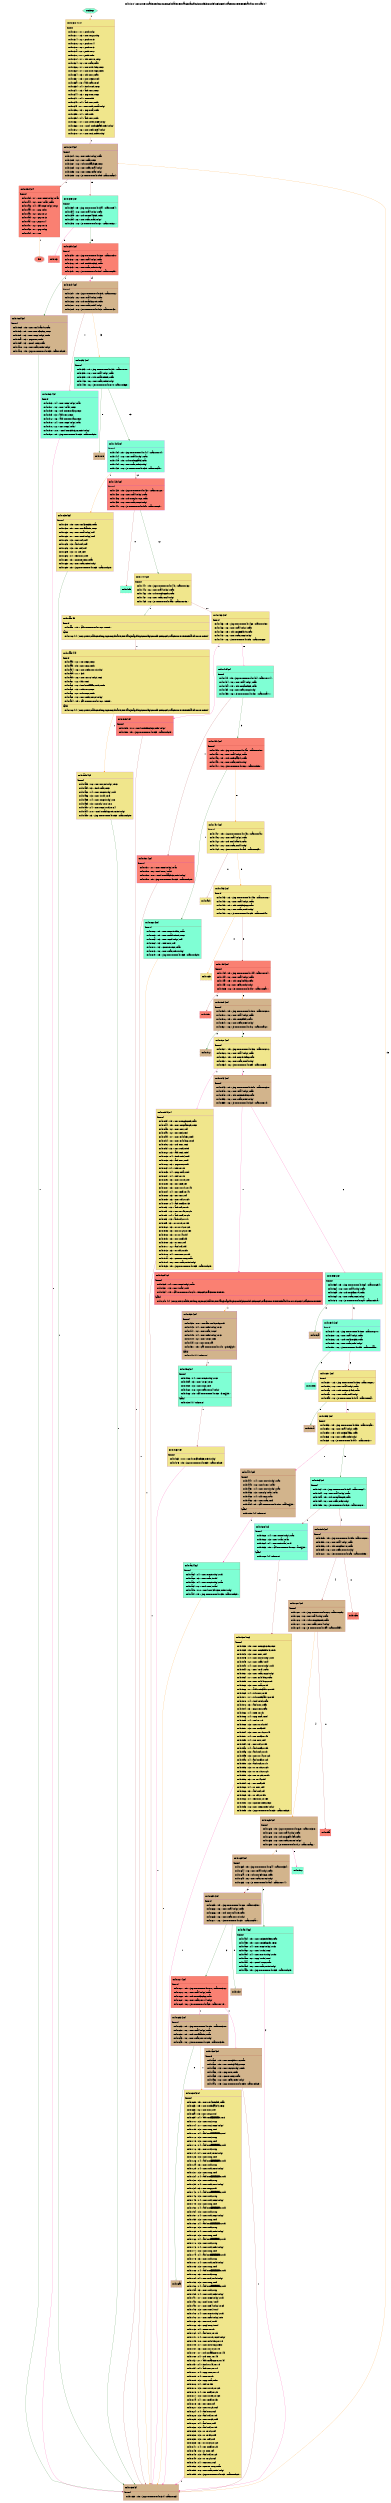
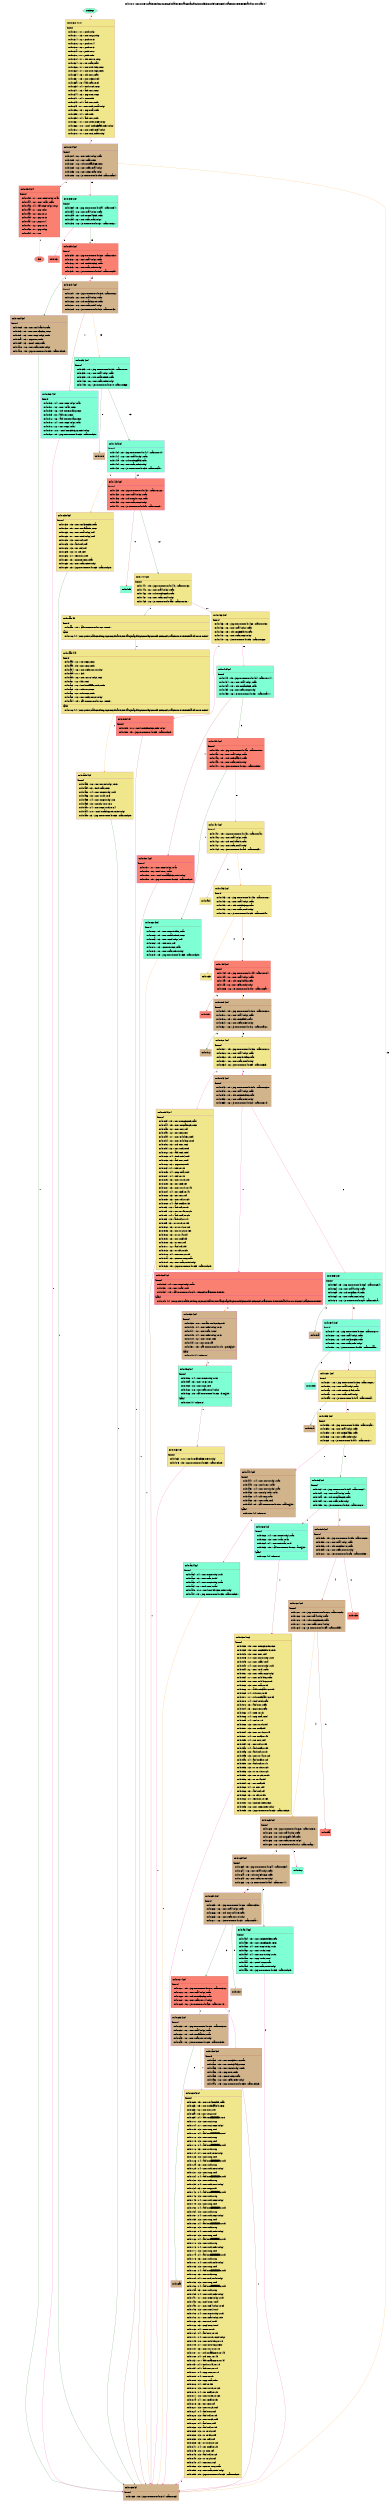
(340, 1518) -> (338, 1517)
